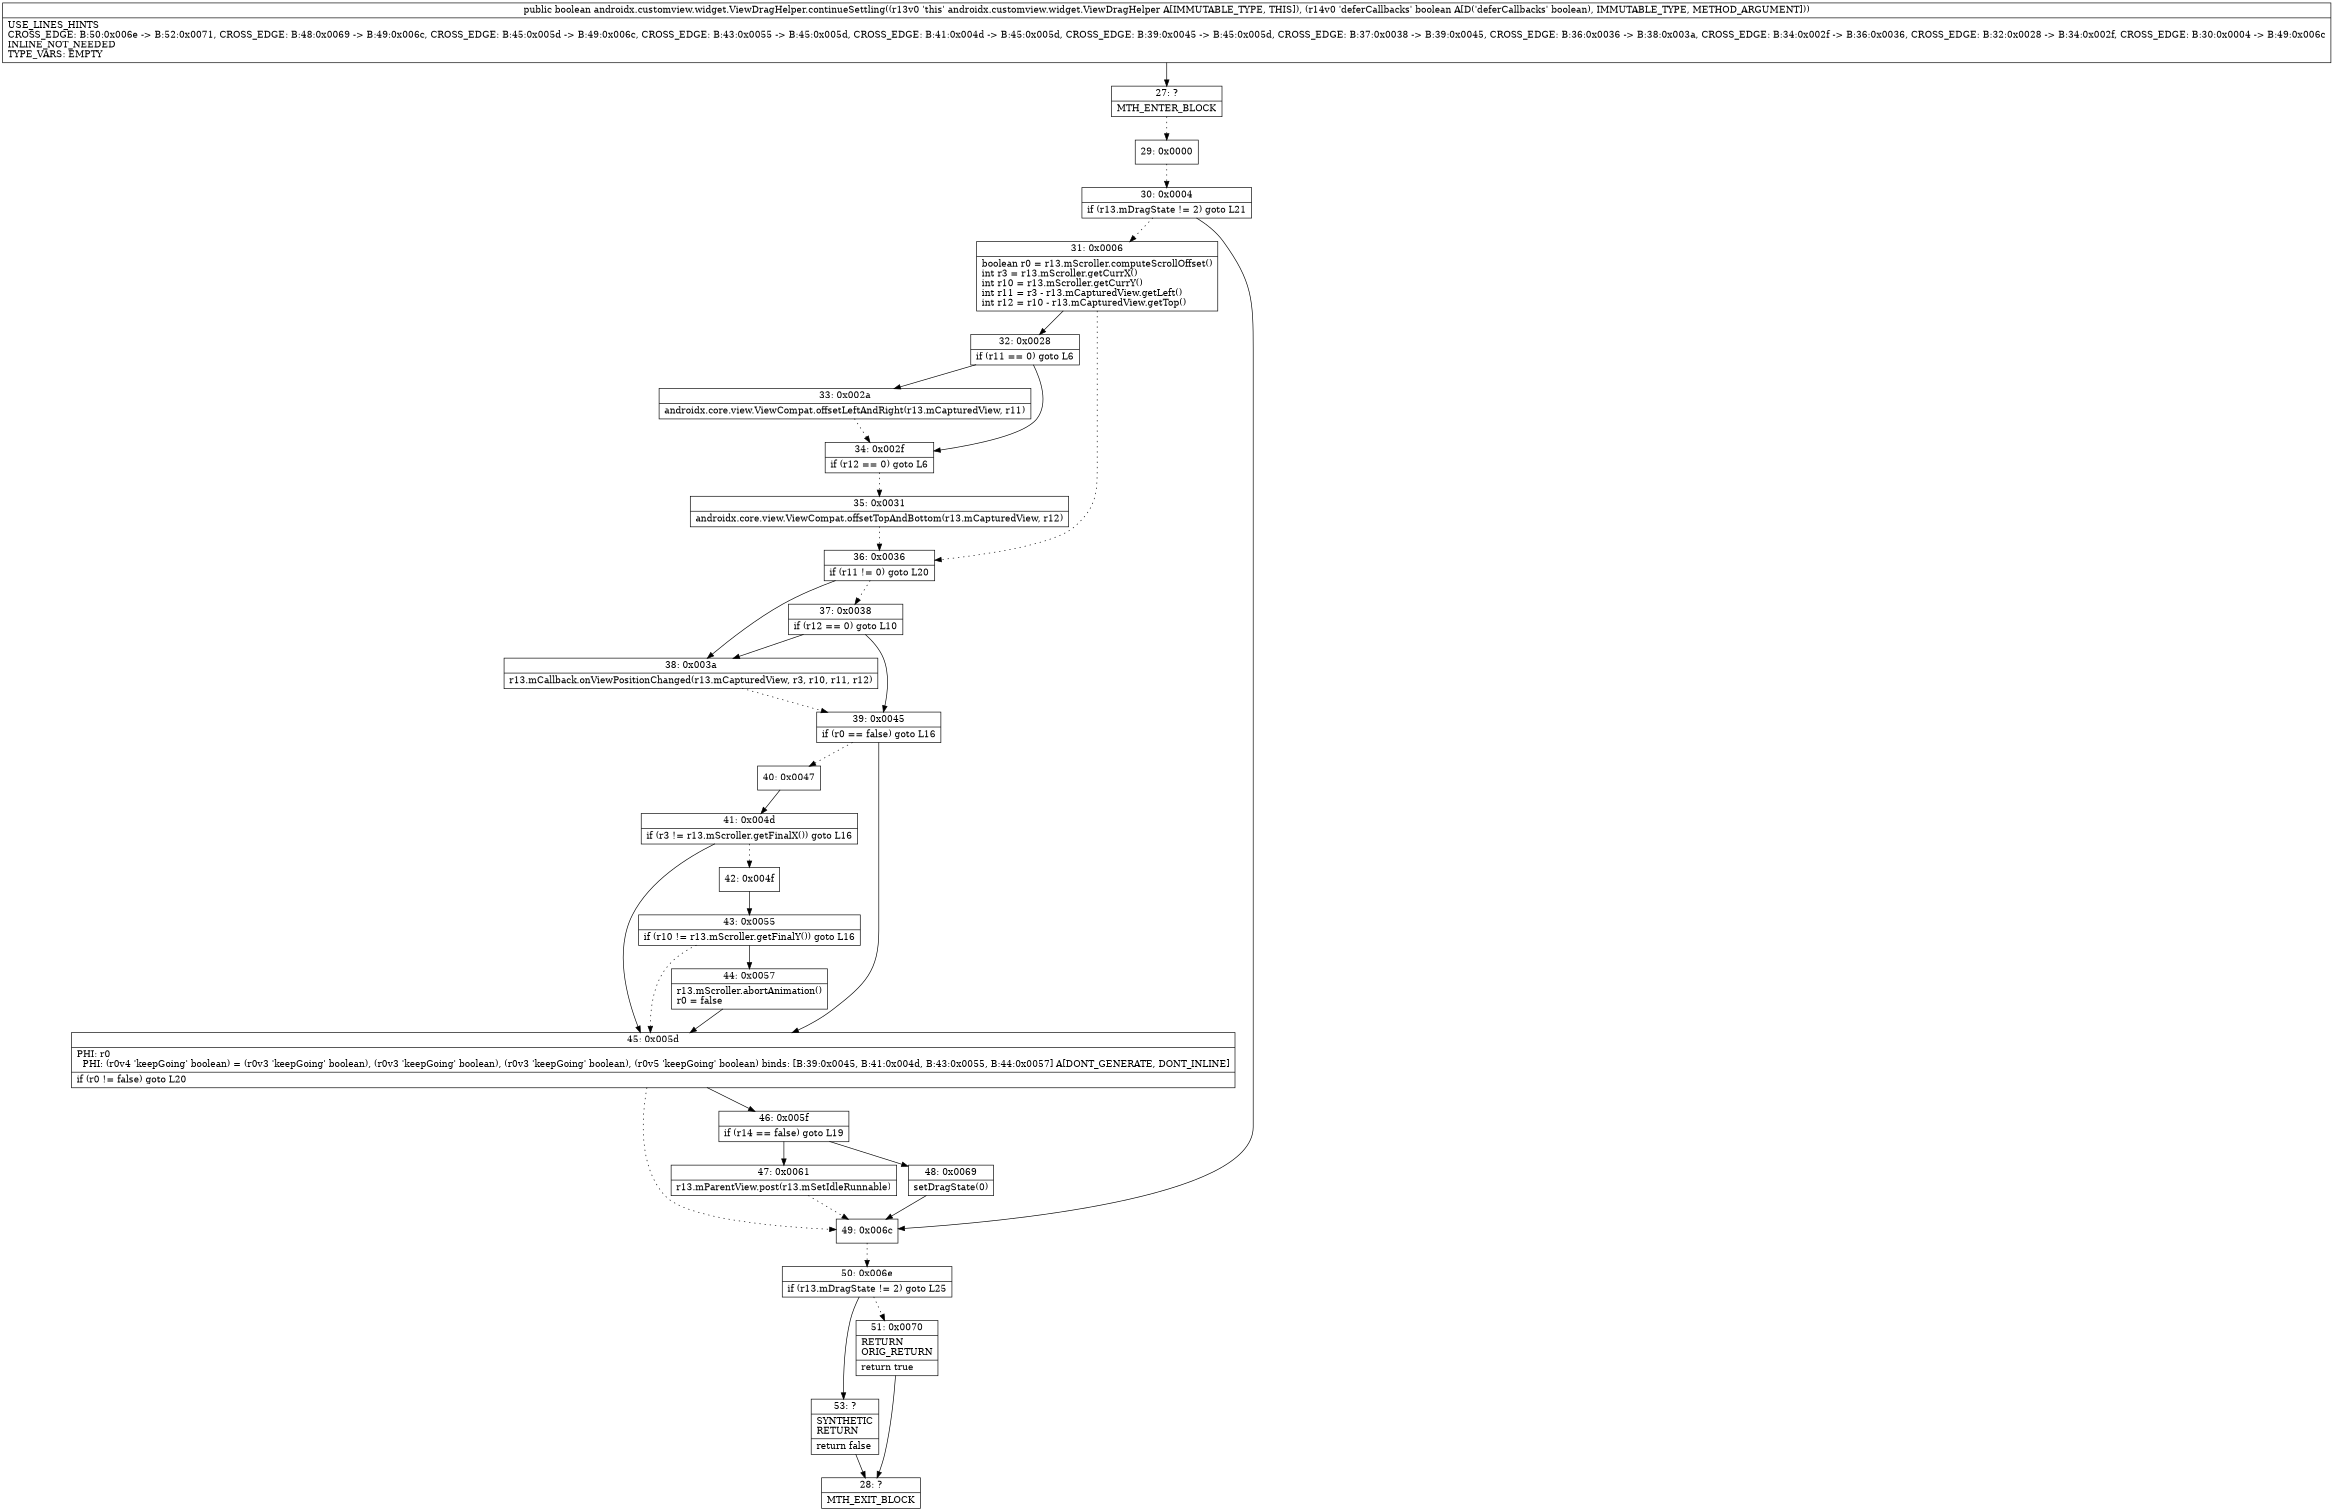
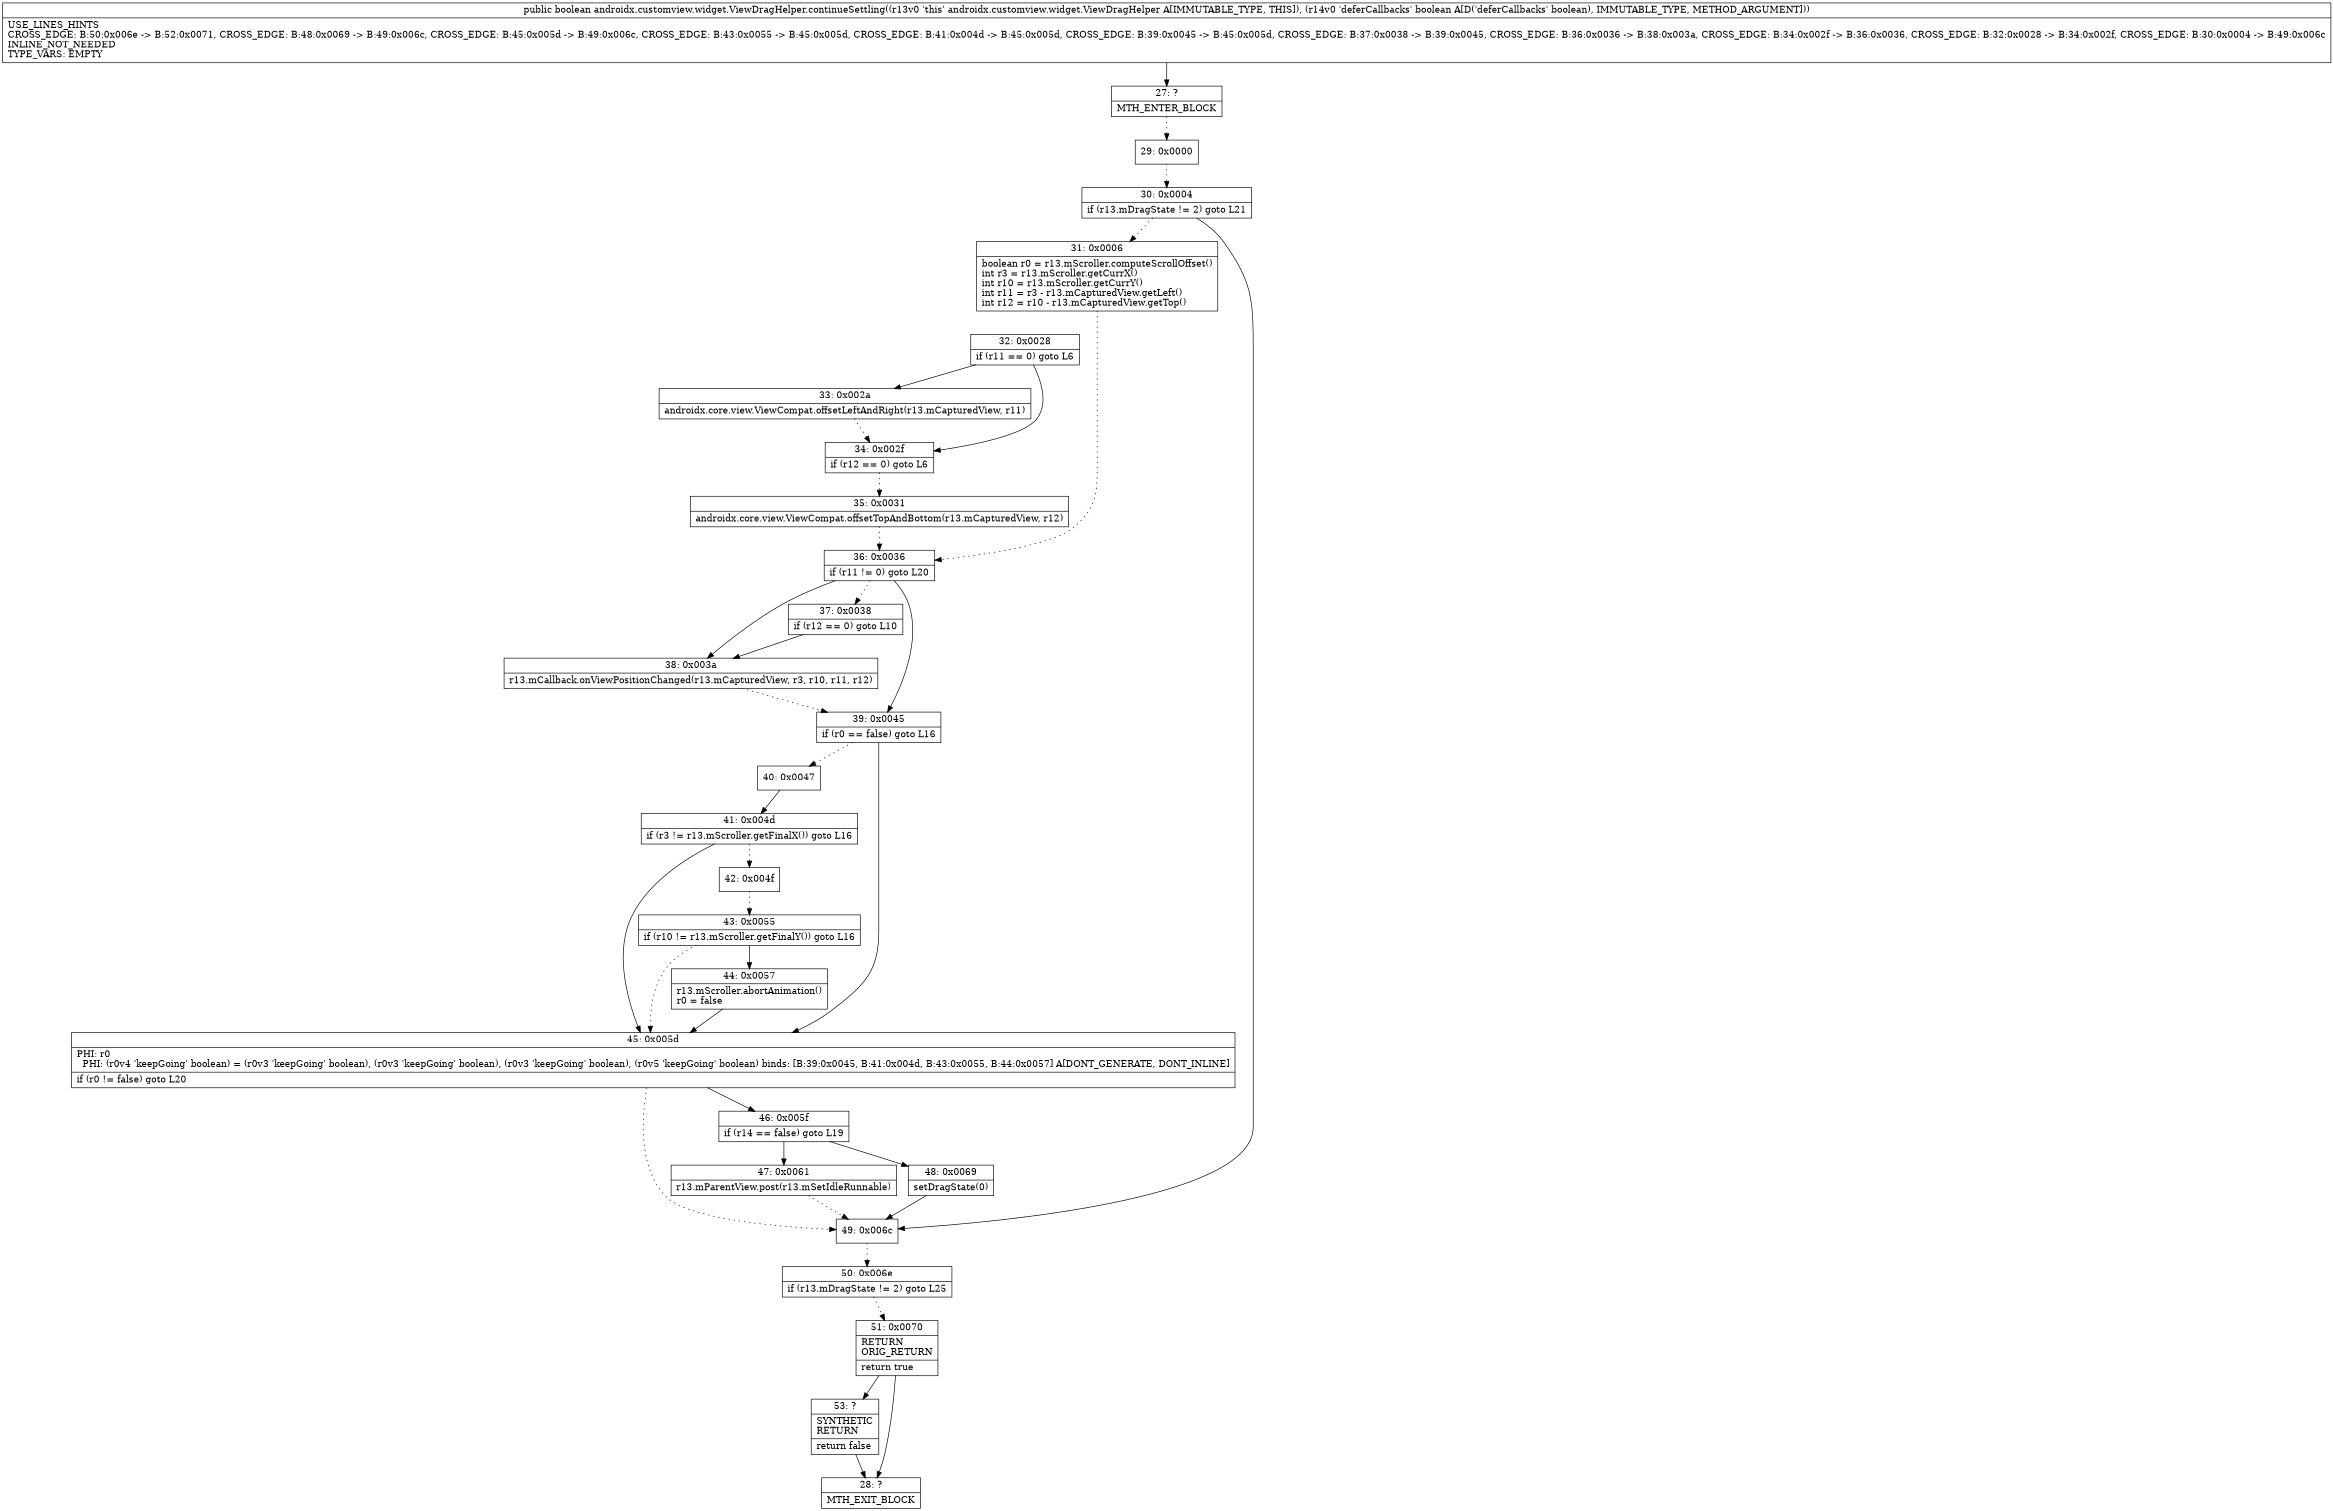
(1054, 320) -> none
(886, 667) -> (912, 643)
(749, 900) -> (749, 900)
(846, 1344) -> (873, 1385)
